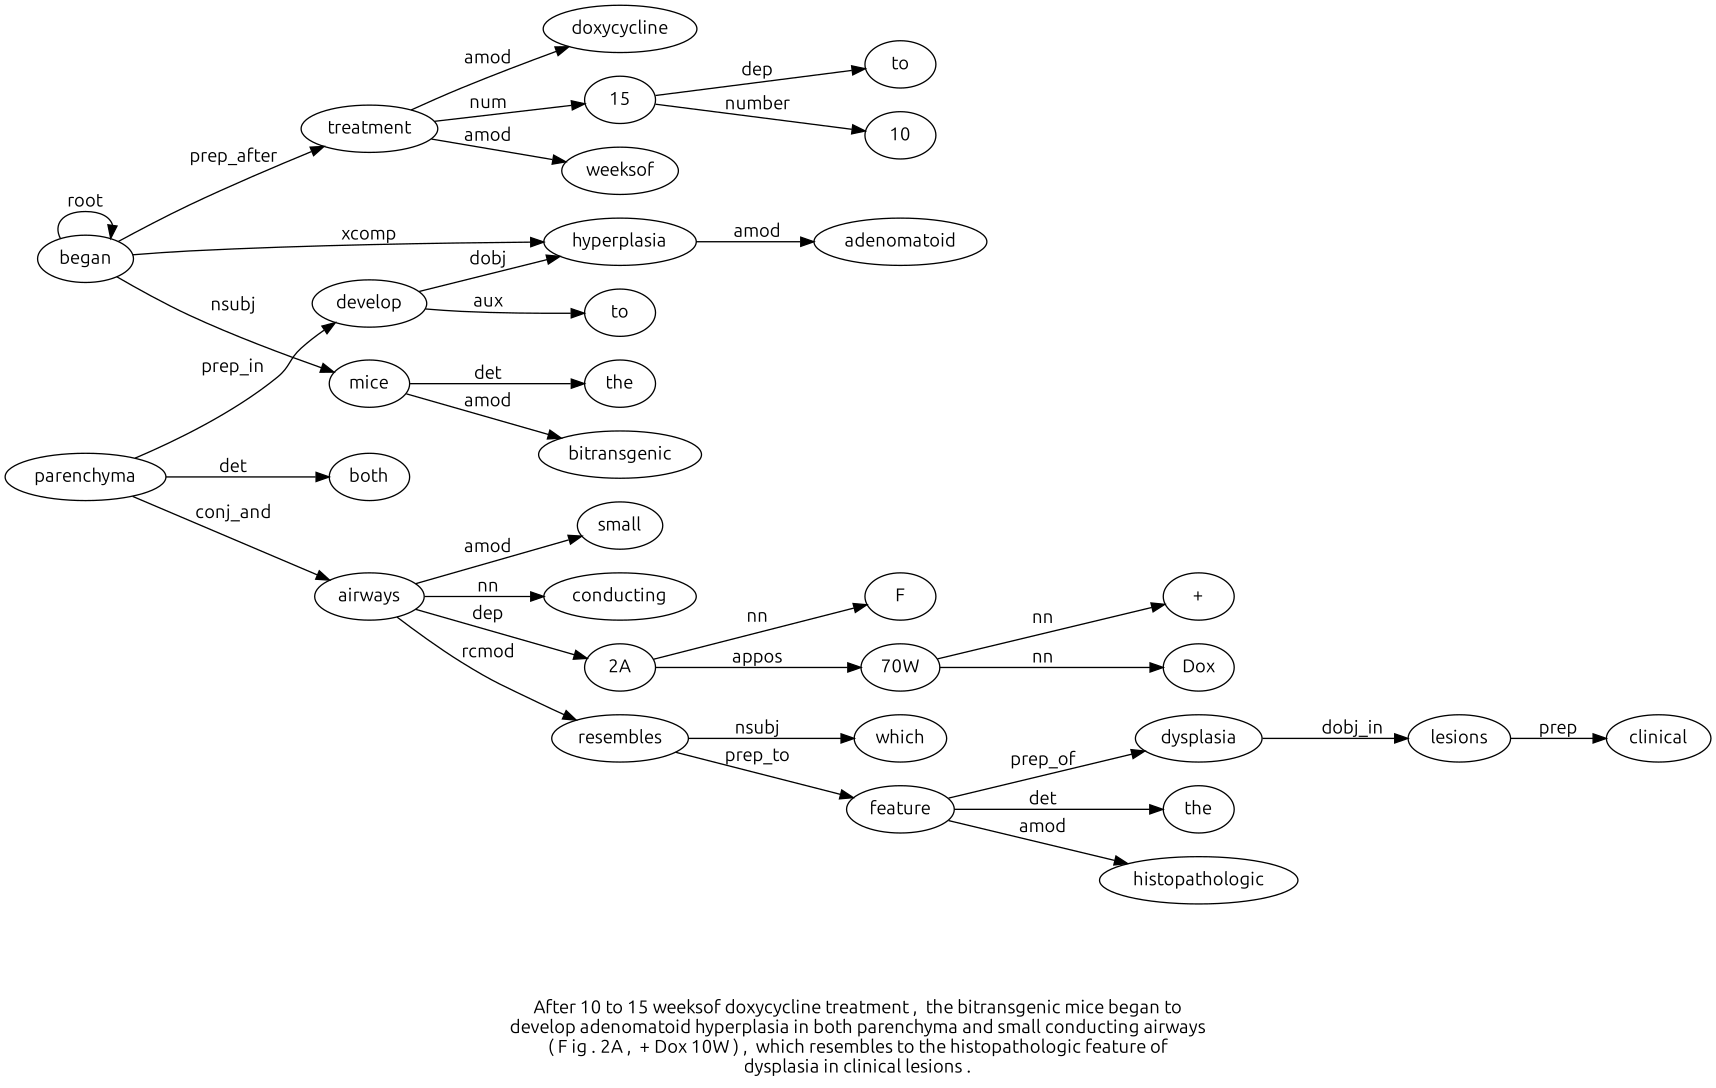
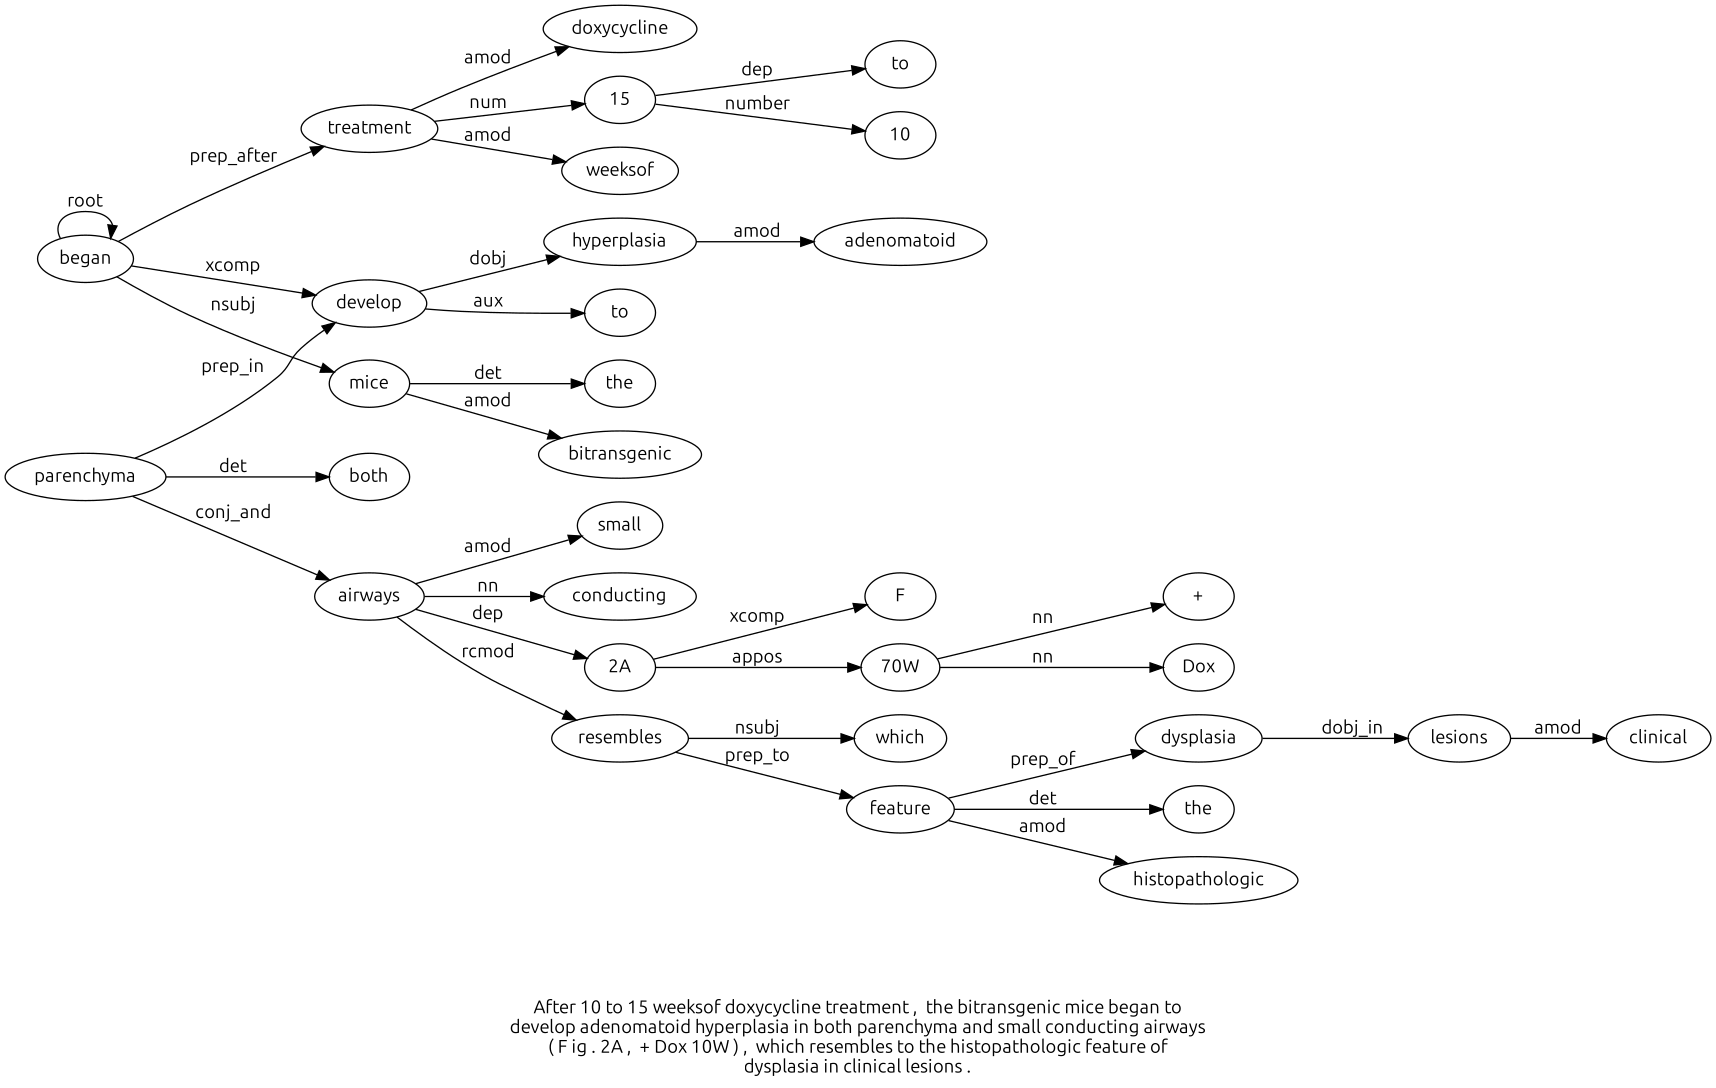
(331, 246) -> (217, 279)
(758, 617) -> (758, 617)
(1559, 729) -> (1559, 729)
